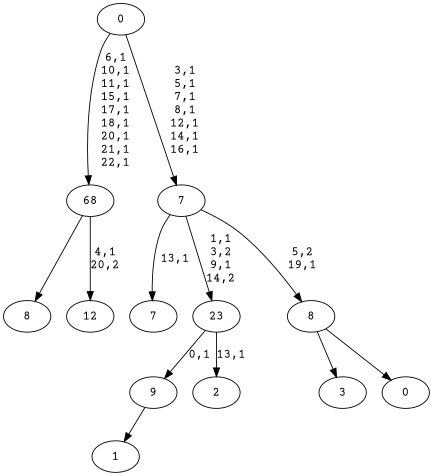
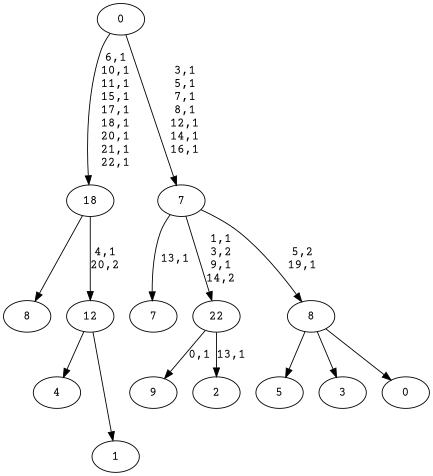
(90, 201) -> (90, 201)
(216, 316) -> (216, 316)
none -> (57, 393)
none -> (280, 393)
(137, 421) -> (102, 382)
